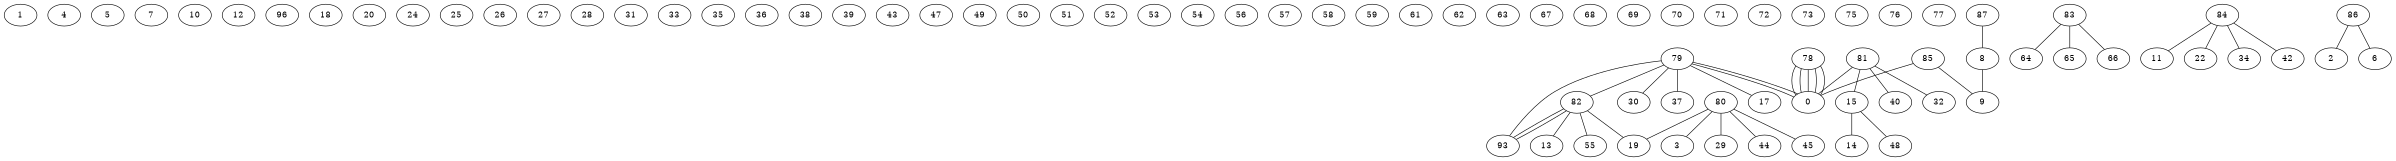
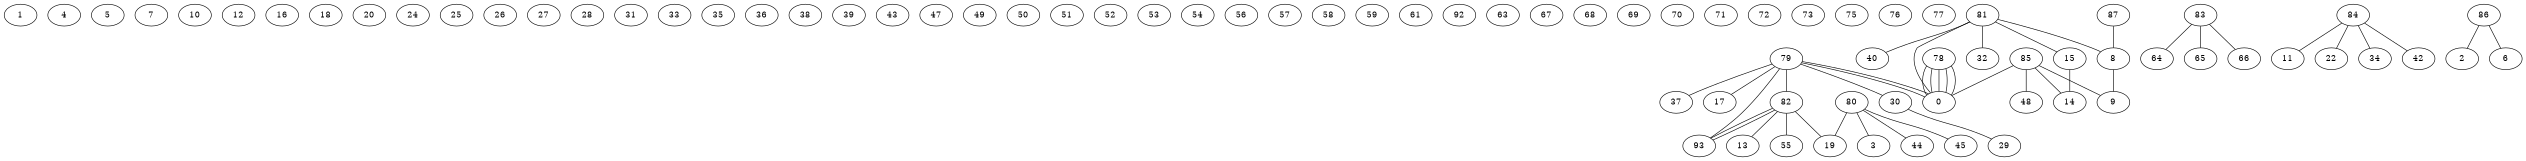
(282, 15) -> (282, 15)
(1459, 15) -> (1459, 15)
none -> (2050, 34)
none -> (2048, 80)
(1721, 124) -> (1950, 124)
(1874, 124) -> (2026, 81)
